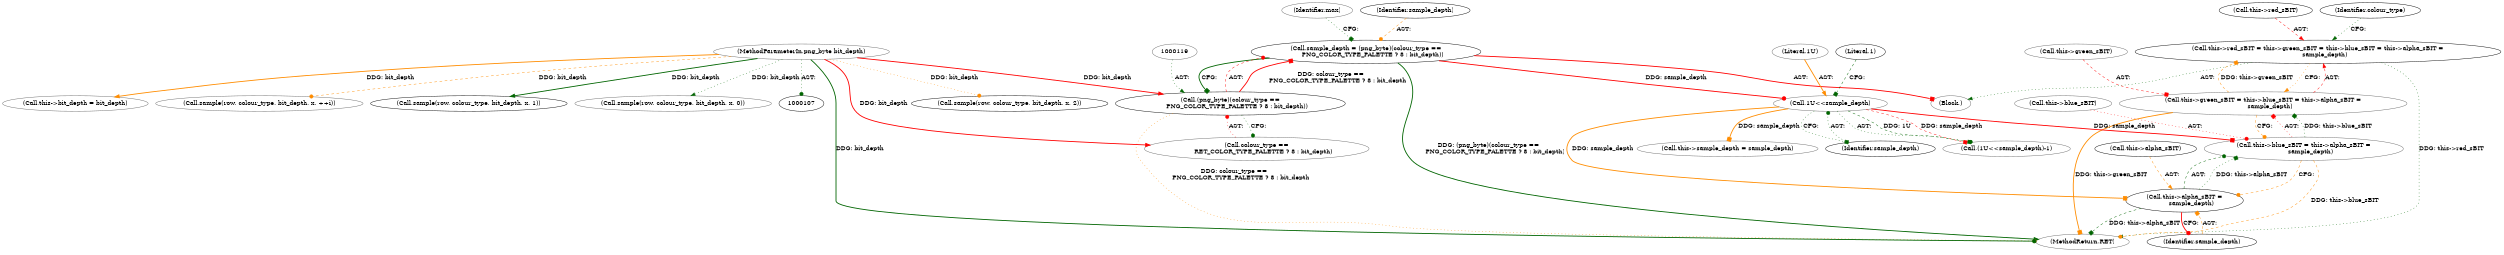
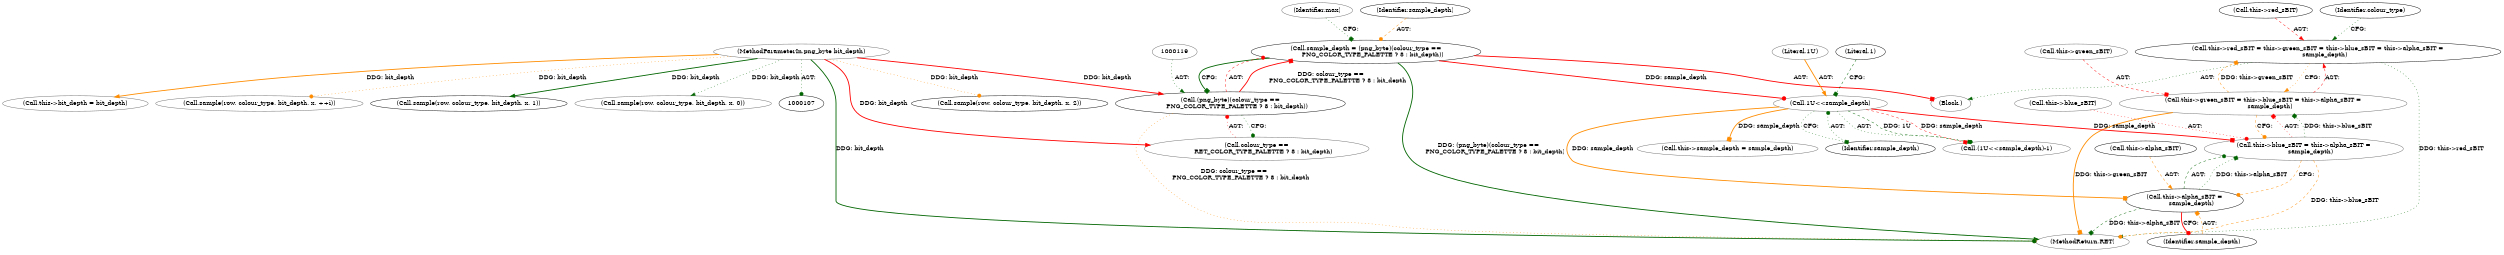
(522, 73) -> (522, 73)
